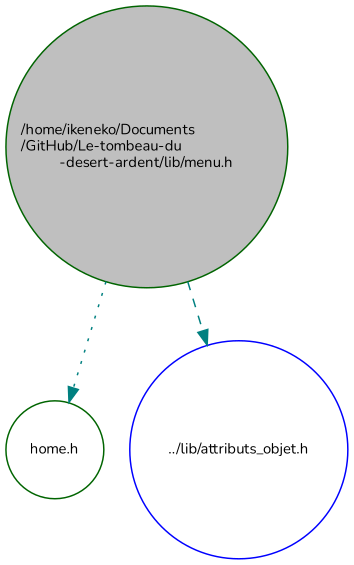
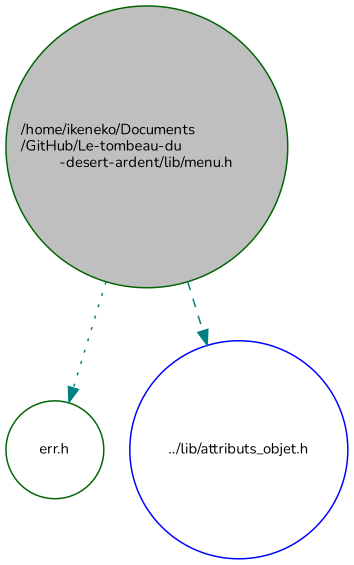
(55, 450) -> (55, 450)
